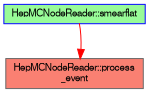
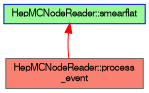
(81, 36) -> (68, 46)
